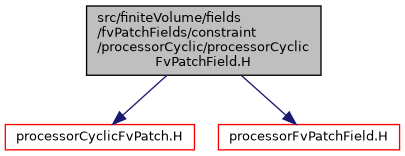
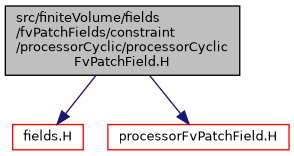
(100, 137) -> (48, 137)
